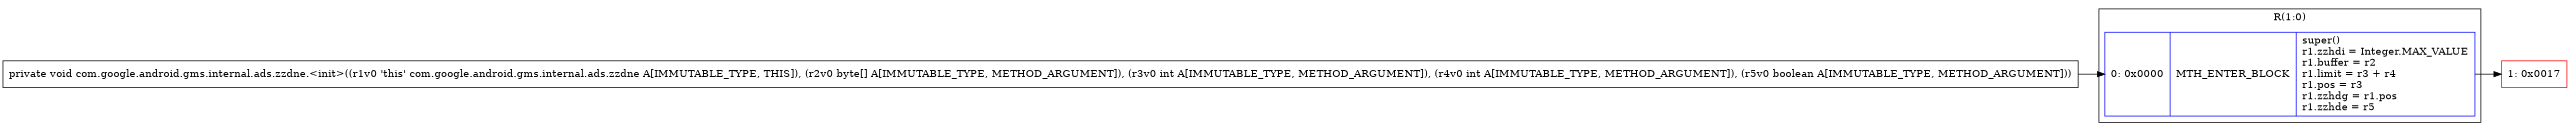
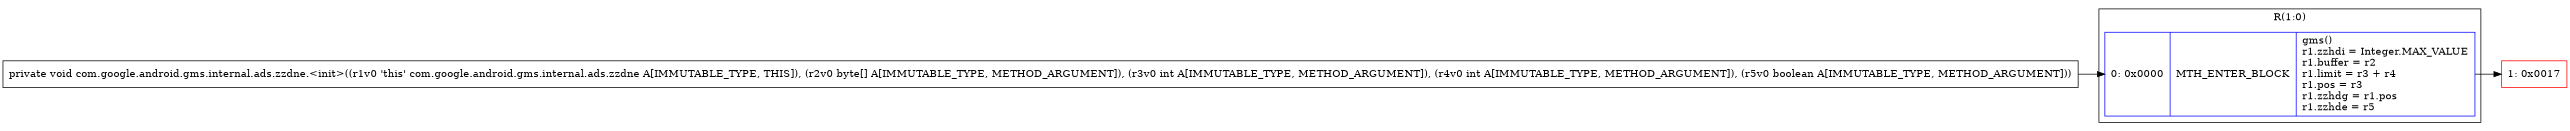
(2321, 40) -> (2317, 40)
